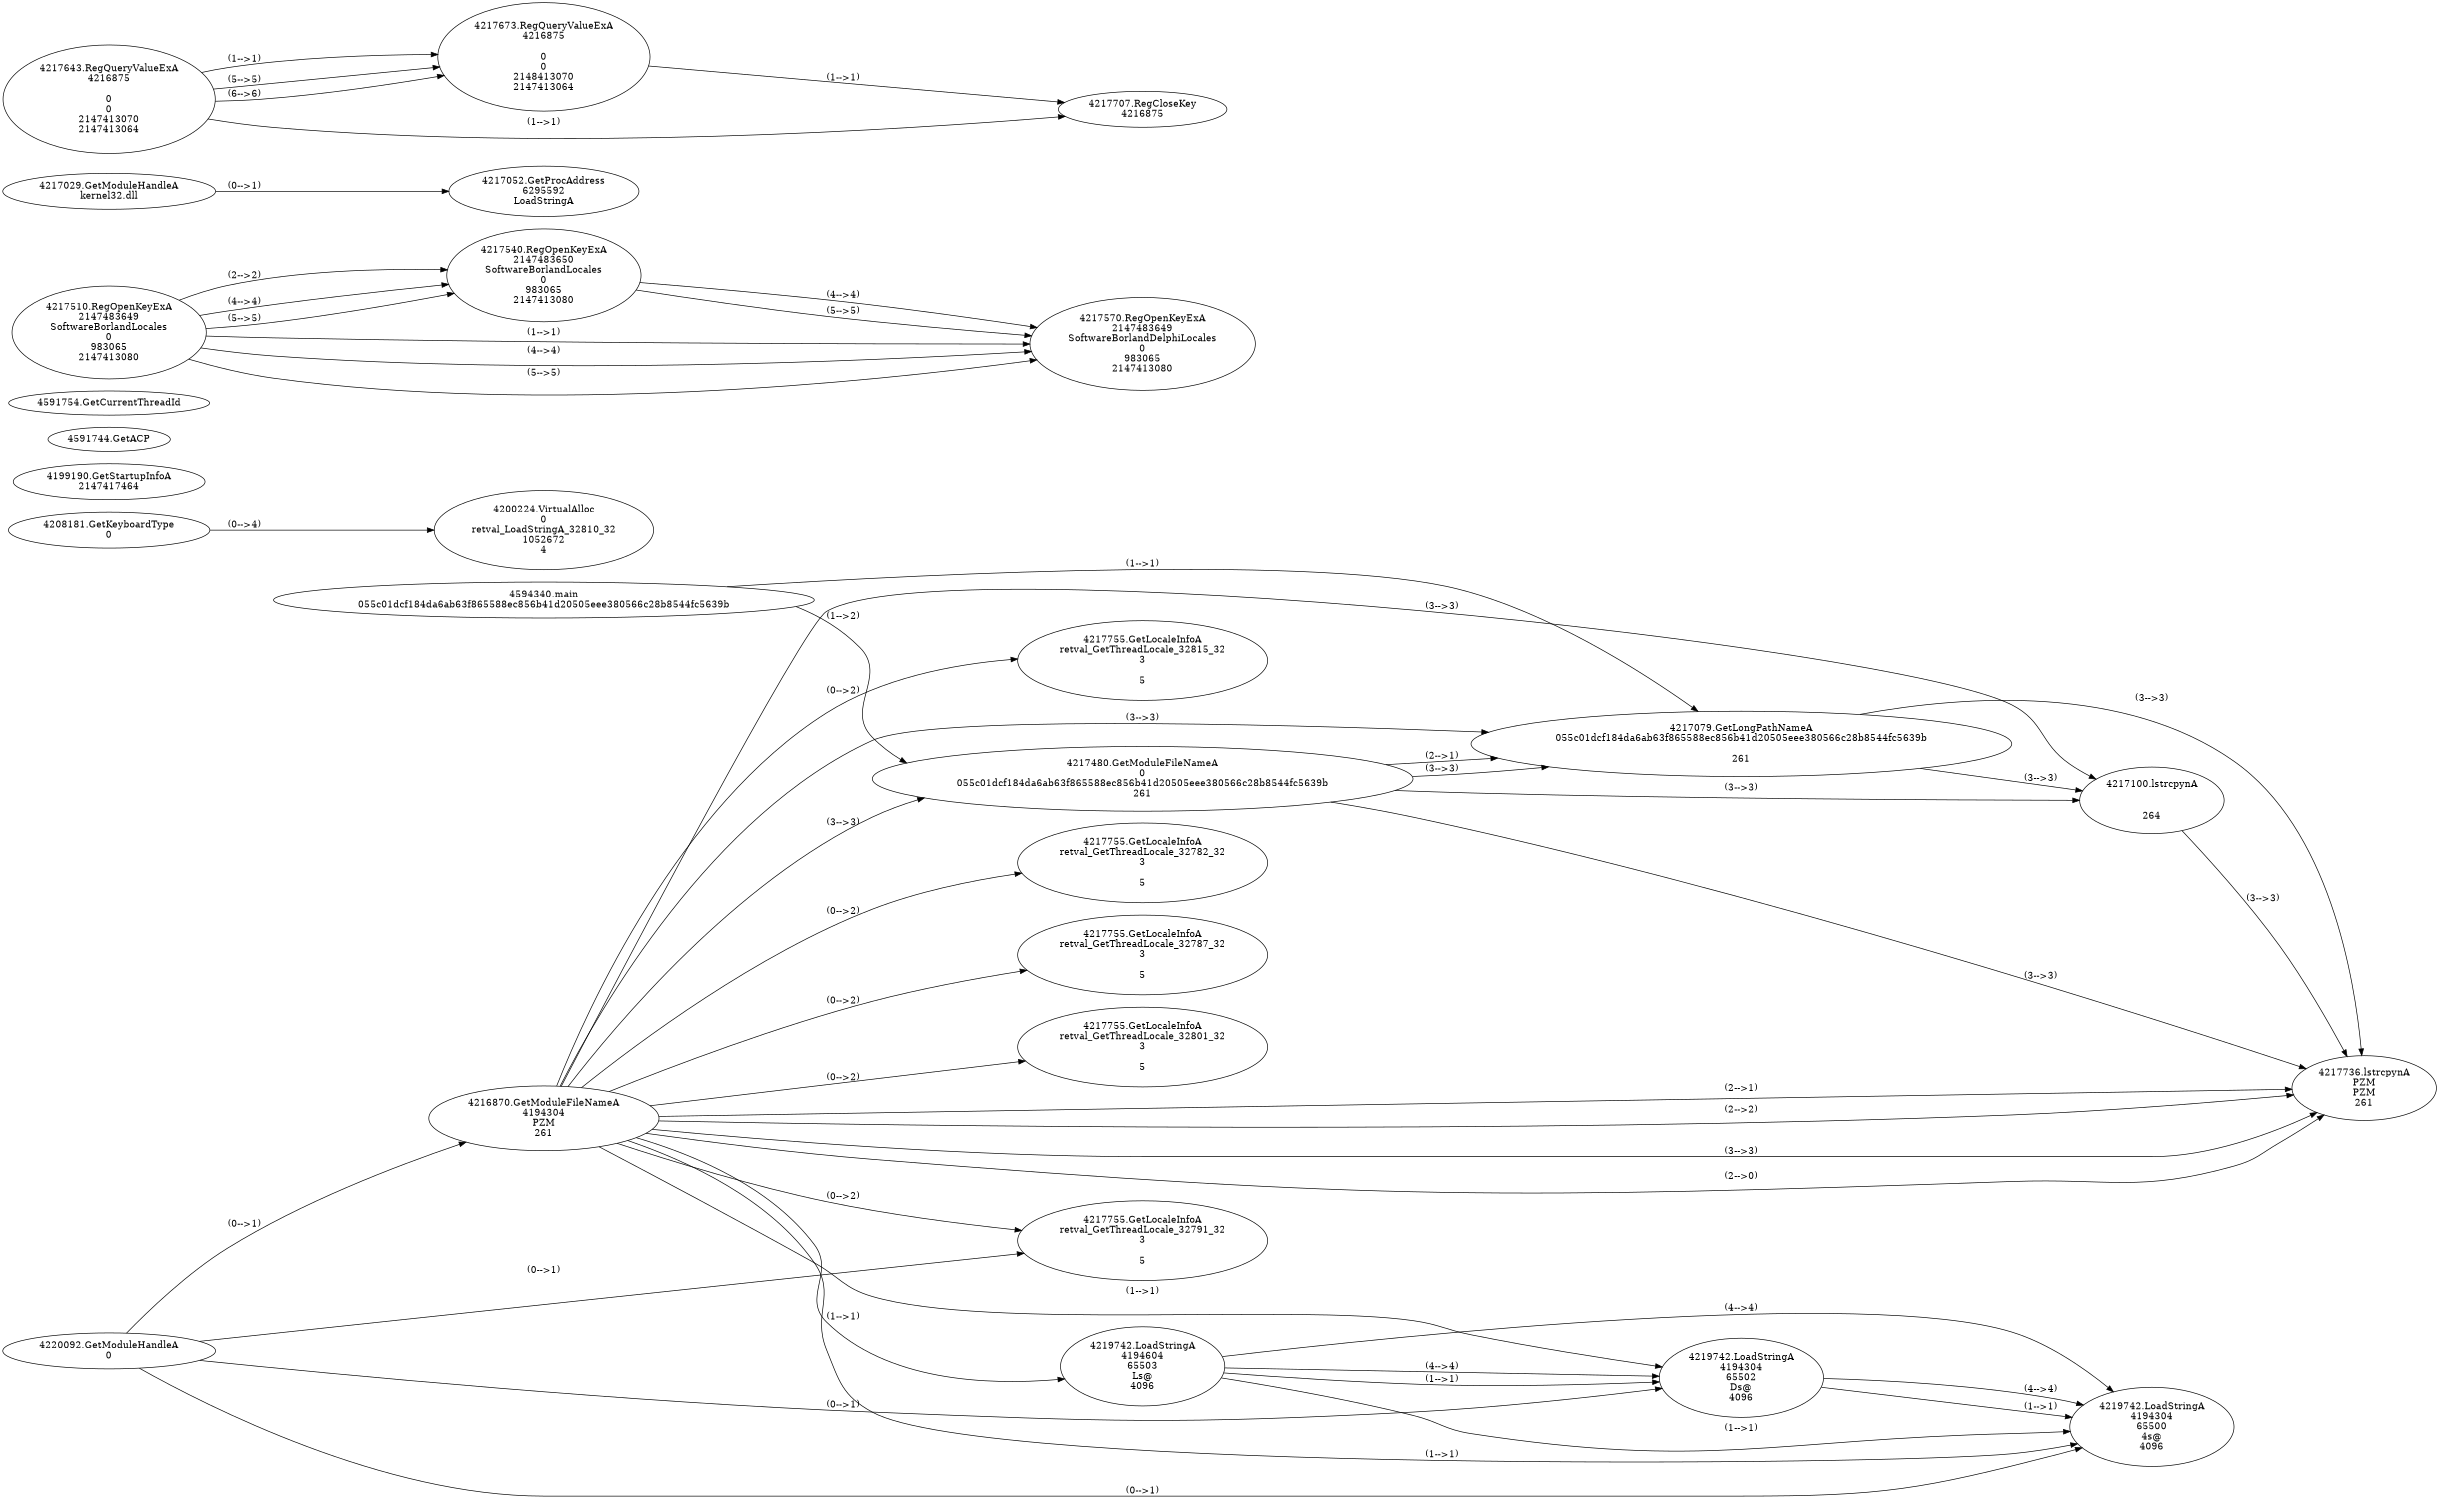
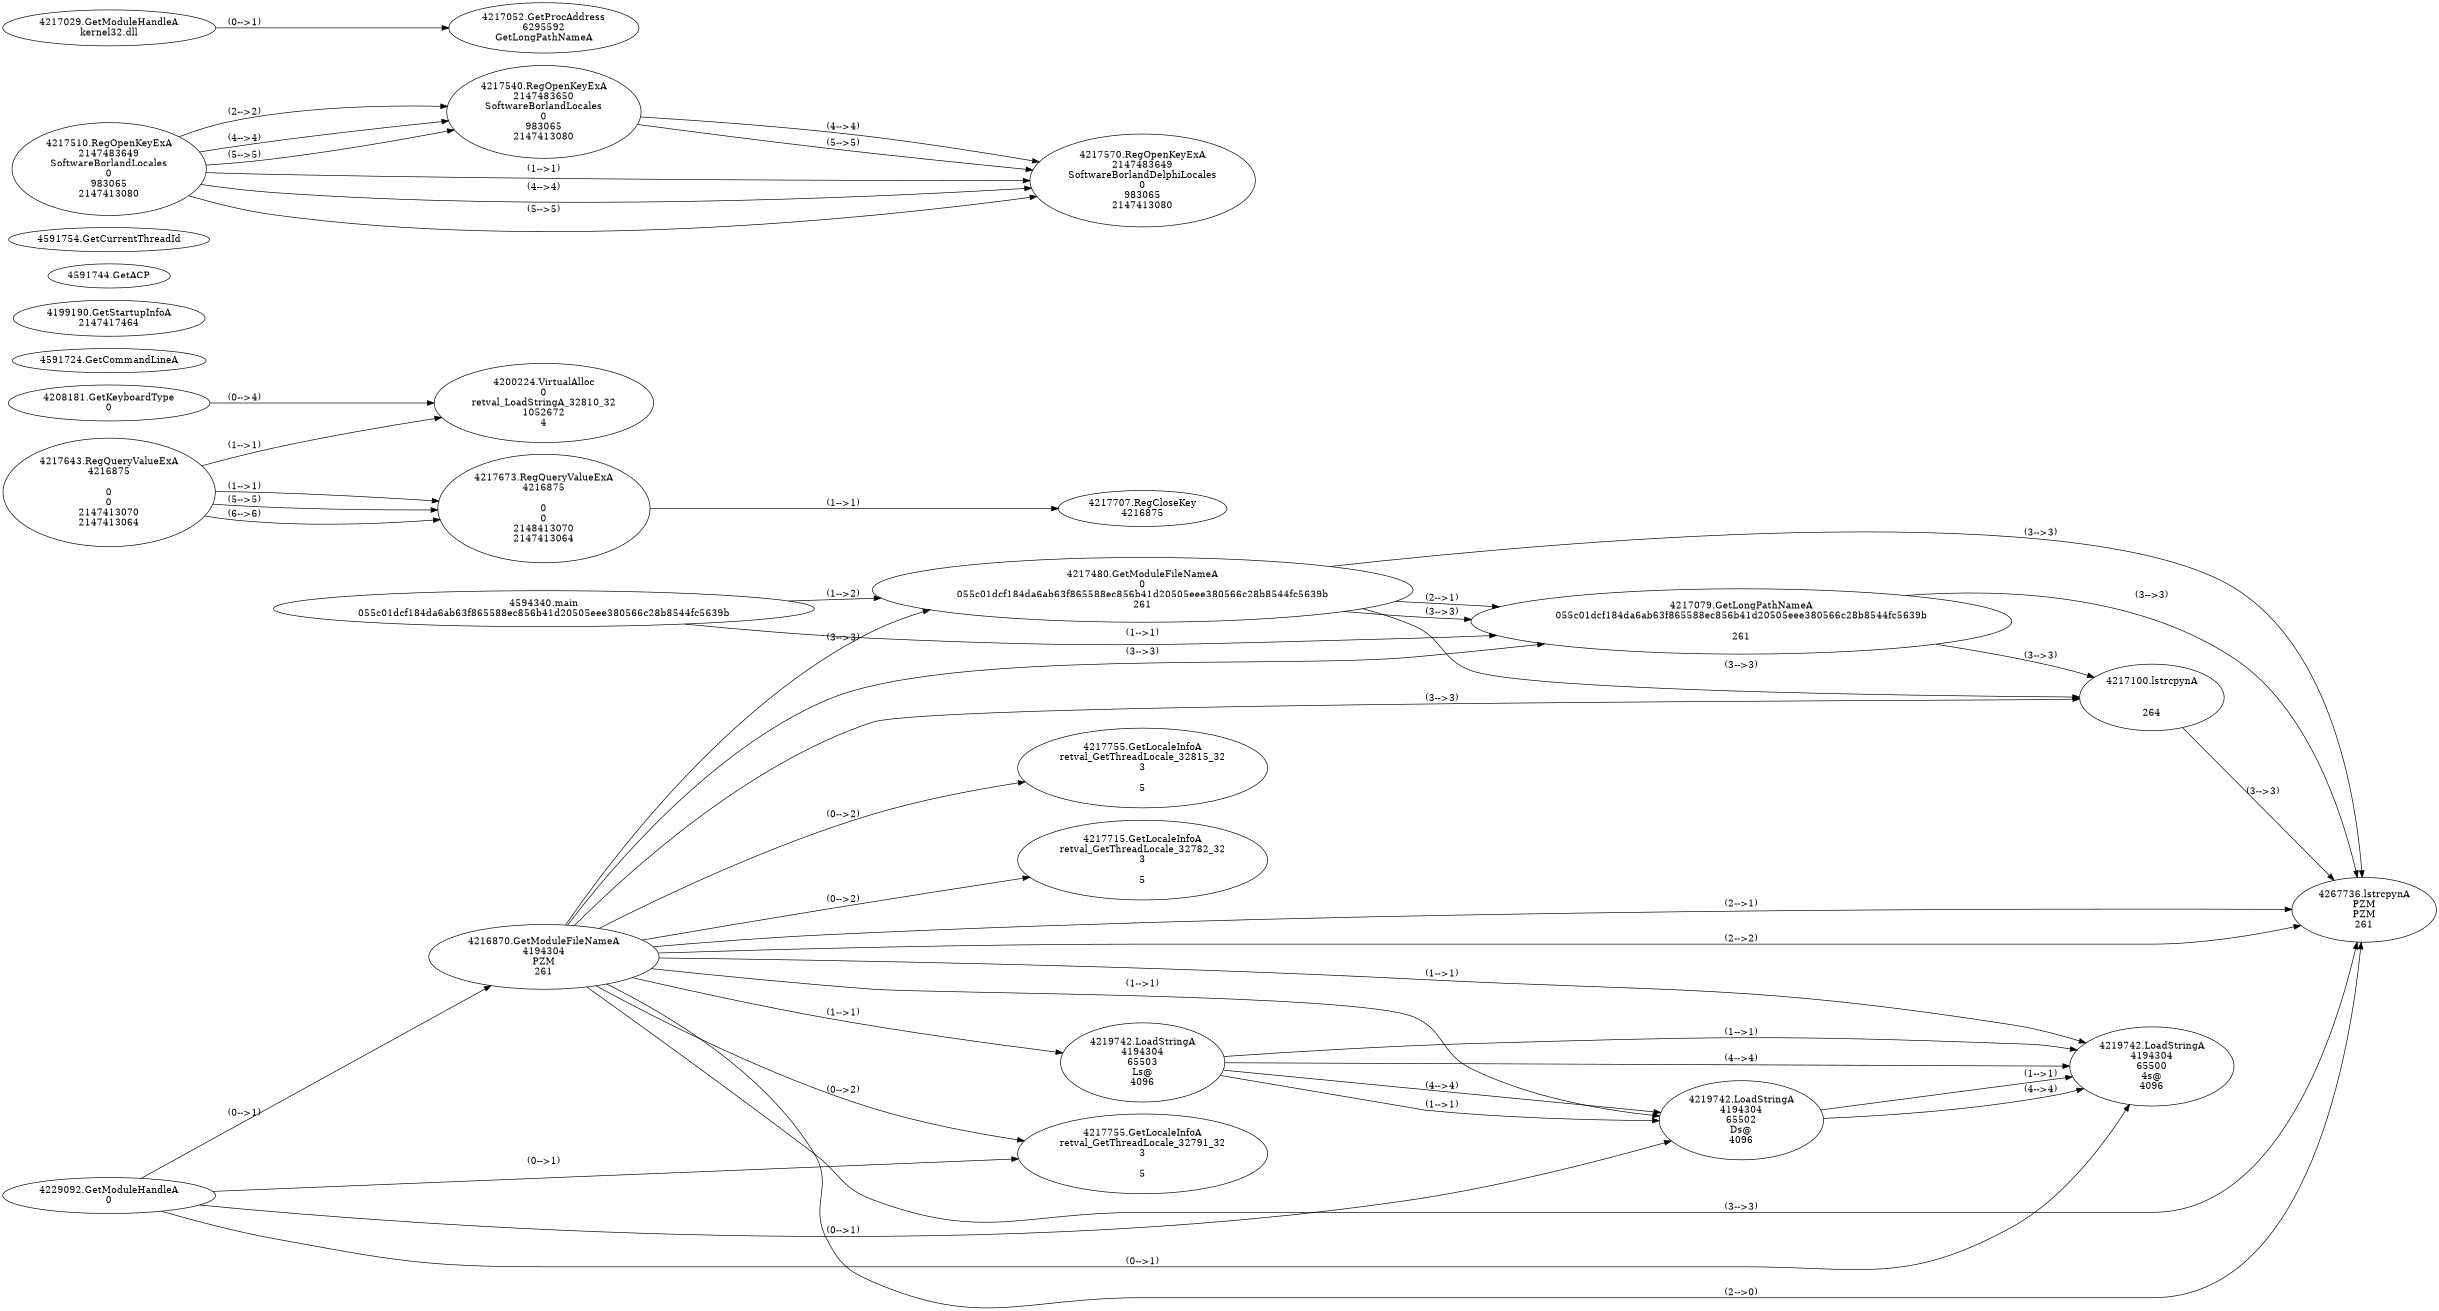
(633, 138) -> (317, 439)
(544, 191) -> (544, 28)
none -> (109, 361)
(1143, 863) -> (1143, 860)
(1143, 955) -> none
(1143, 1047) -> none
(2364, 1088) -> (2364, 910)
(109, 1351) -> (109, 1196)
(1143, 1366) -> (1143, 1062)
